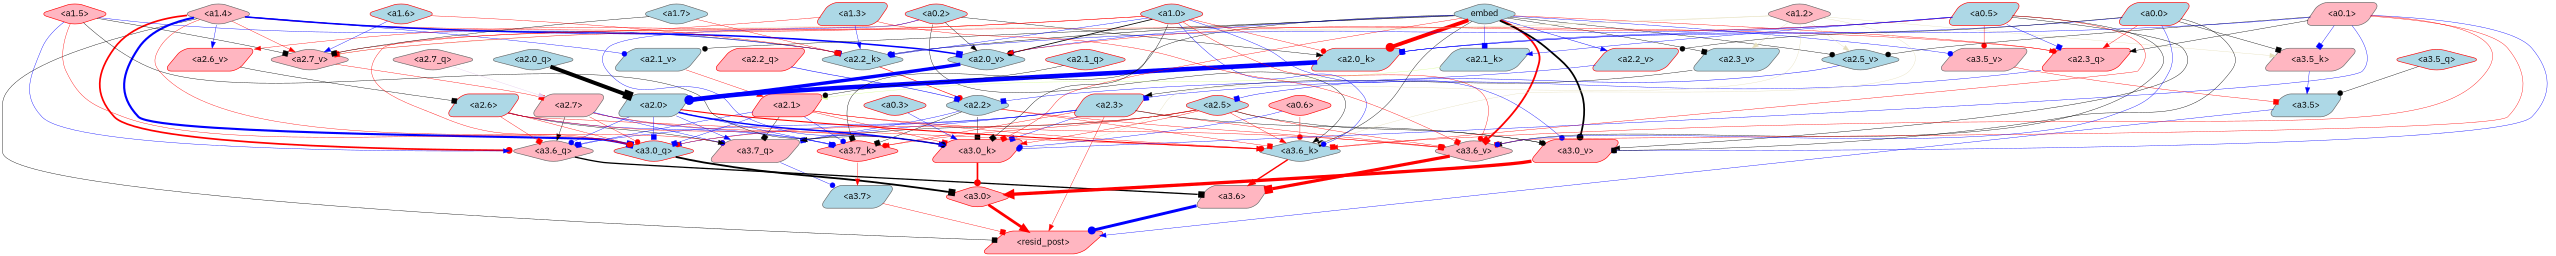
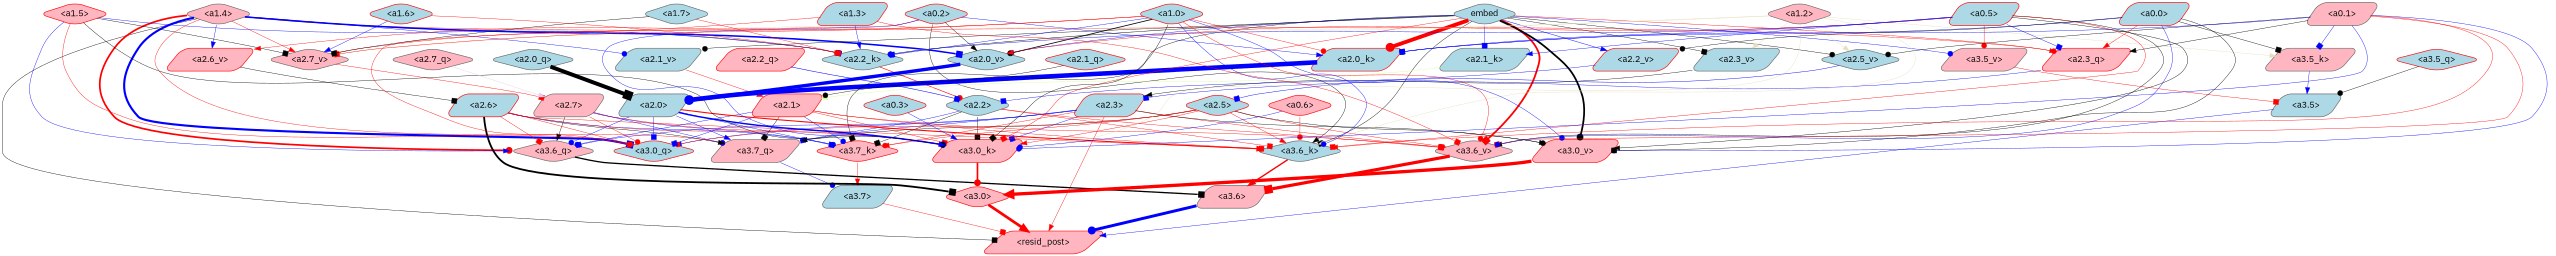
(1210, 44) -> (1210, 44)
(1035, 134) -> (1035, 134)
(866, 181) -> (700, 182)
